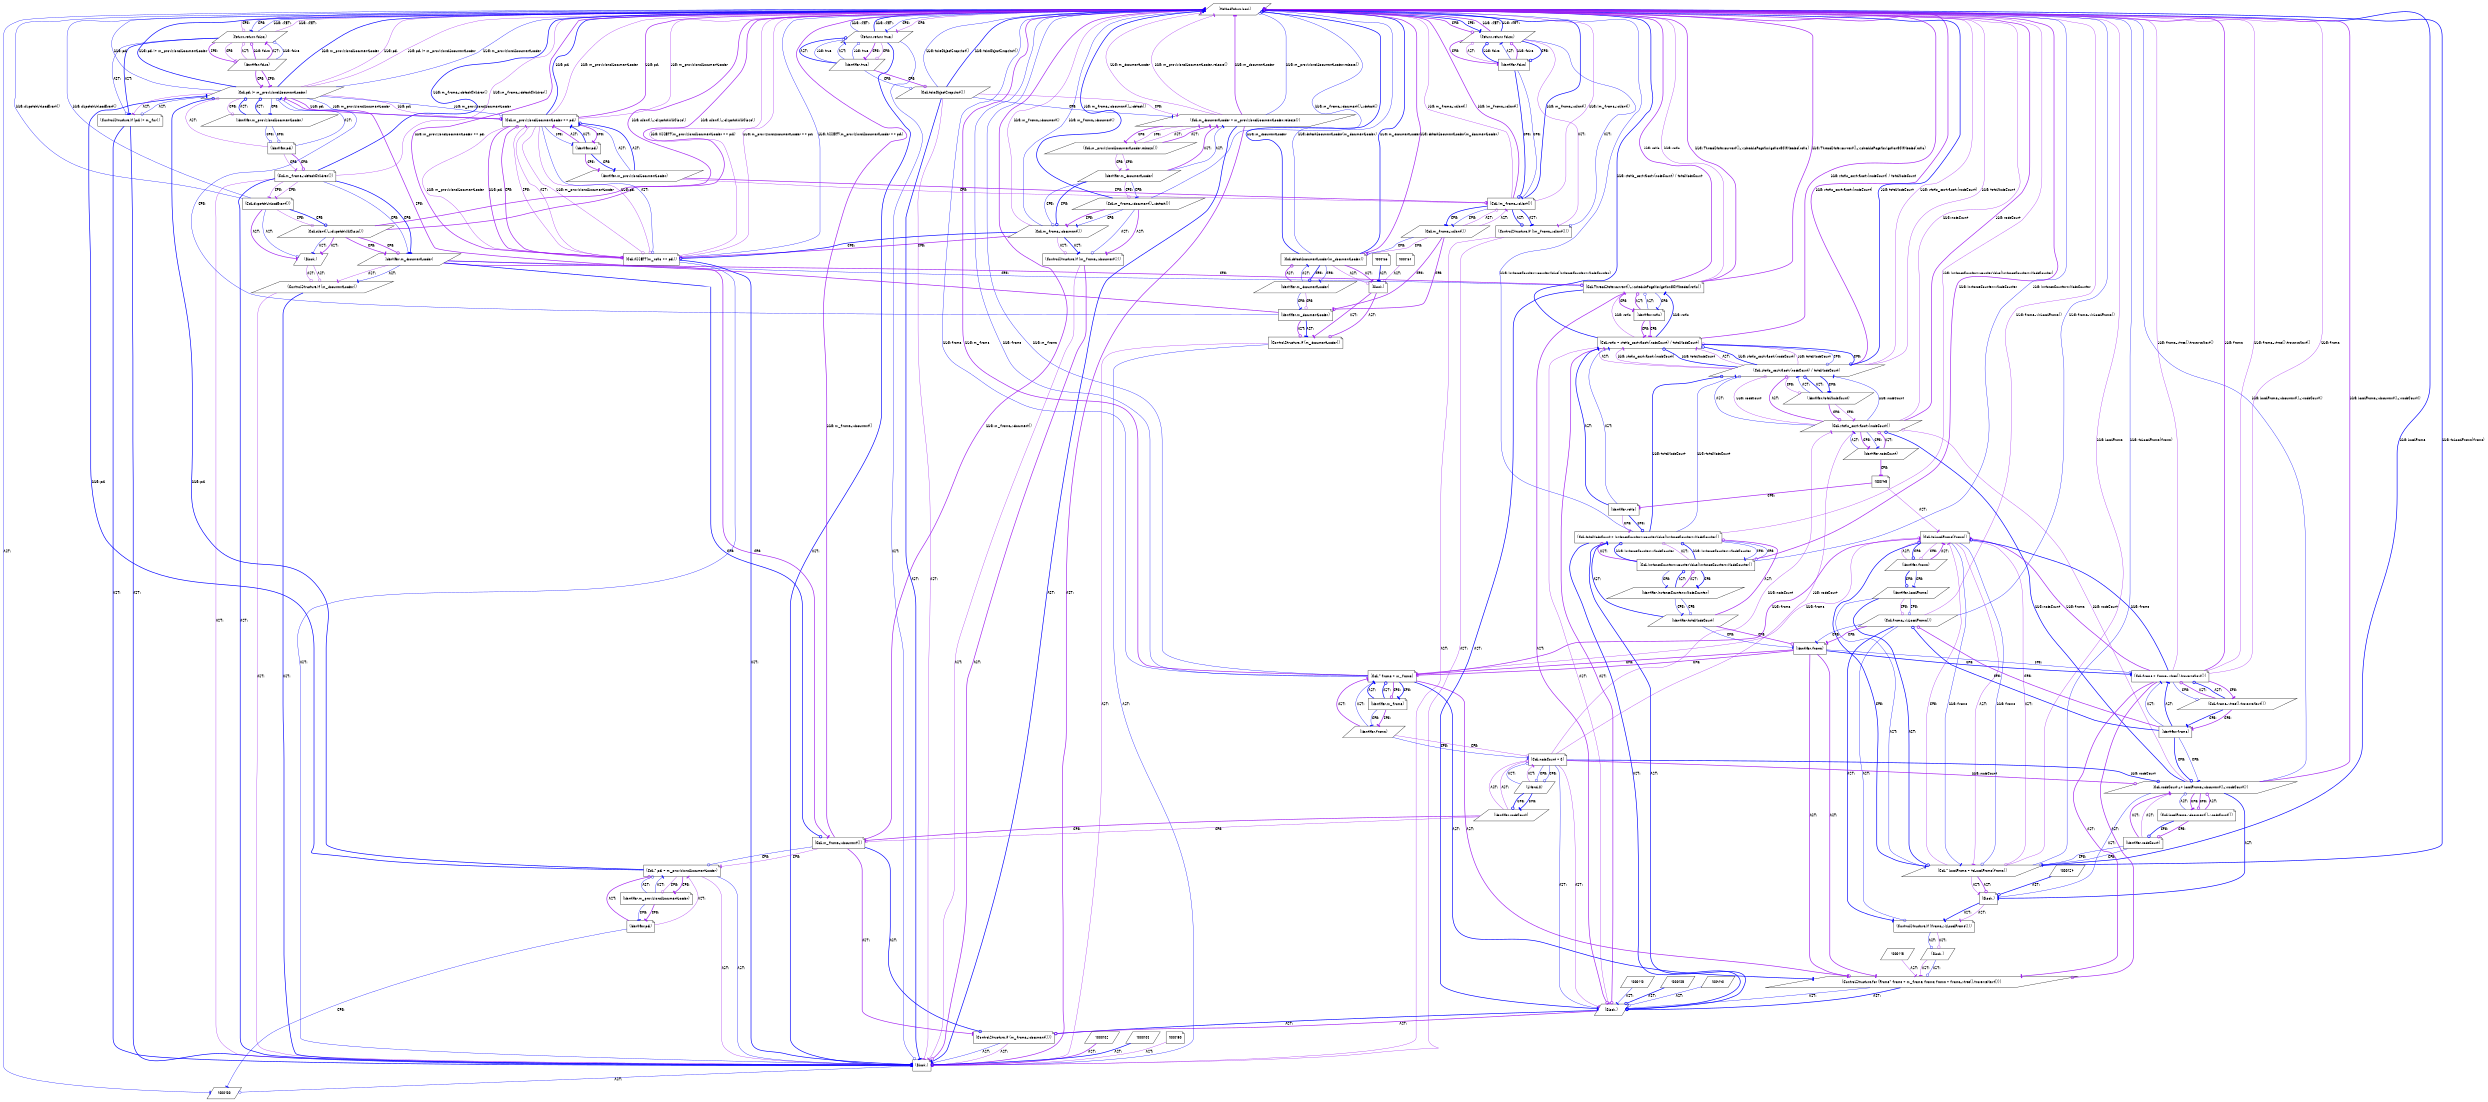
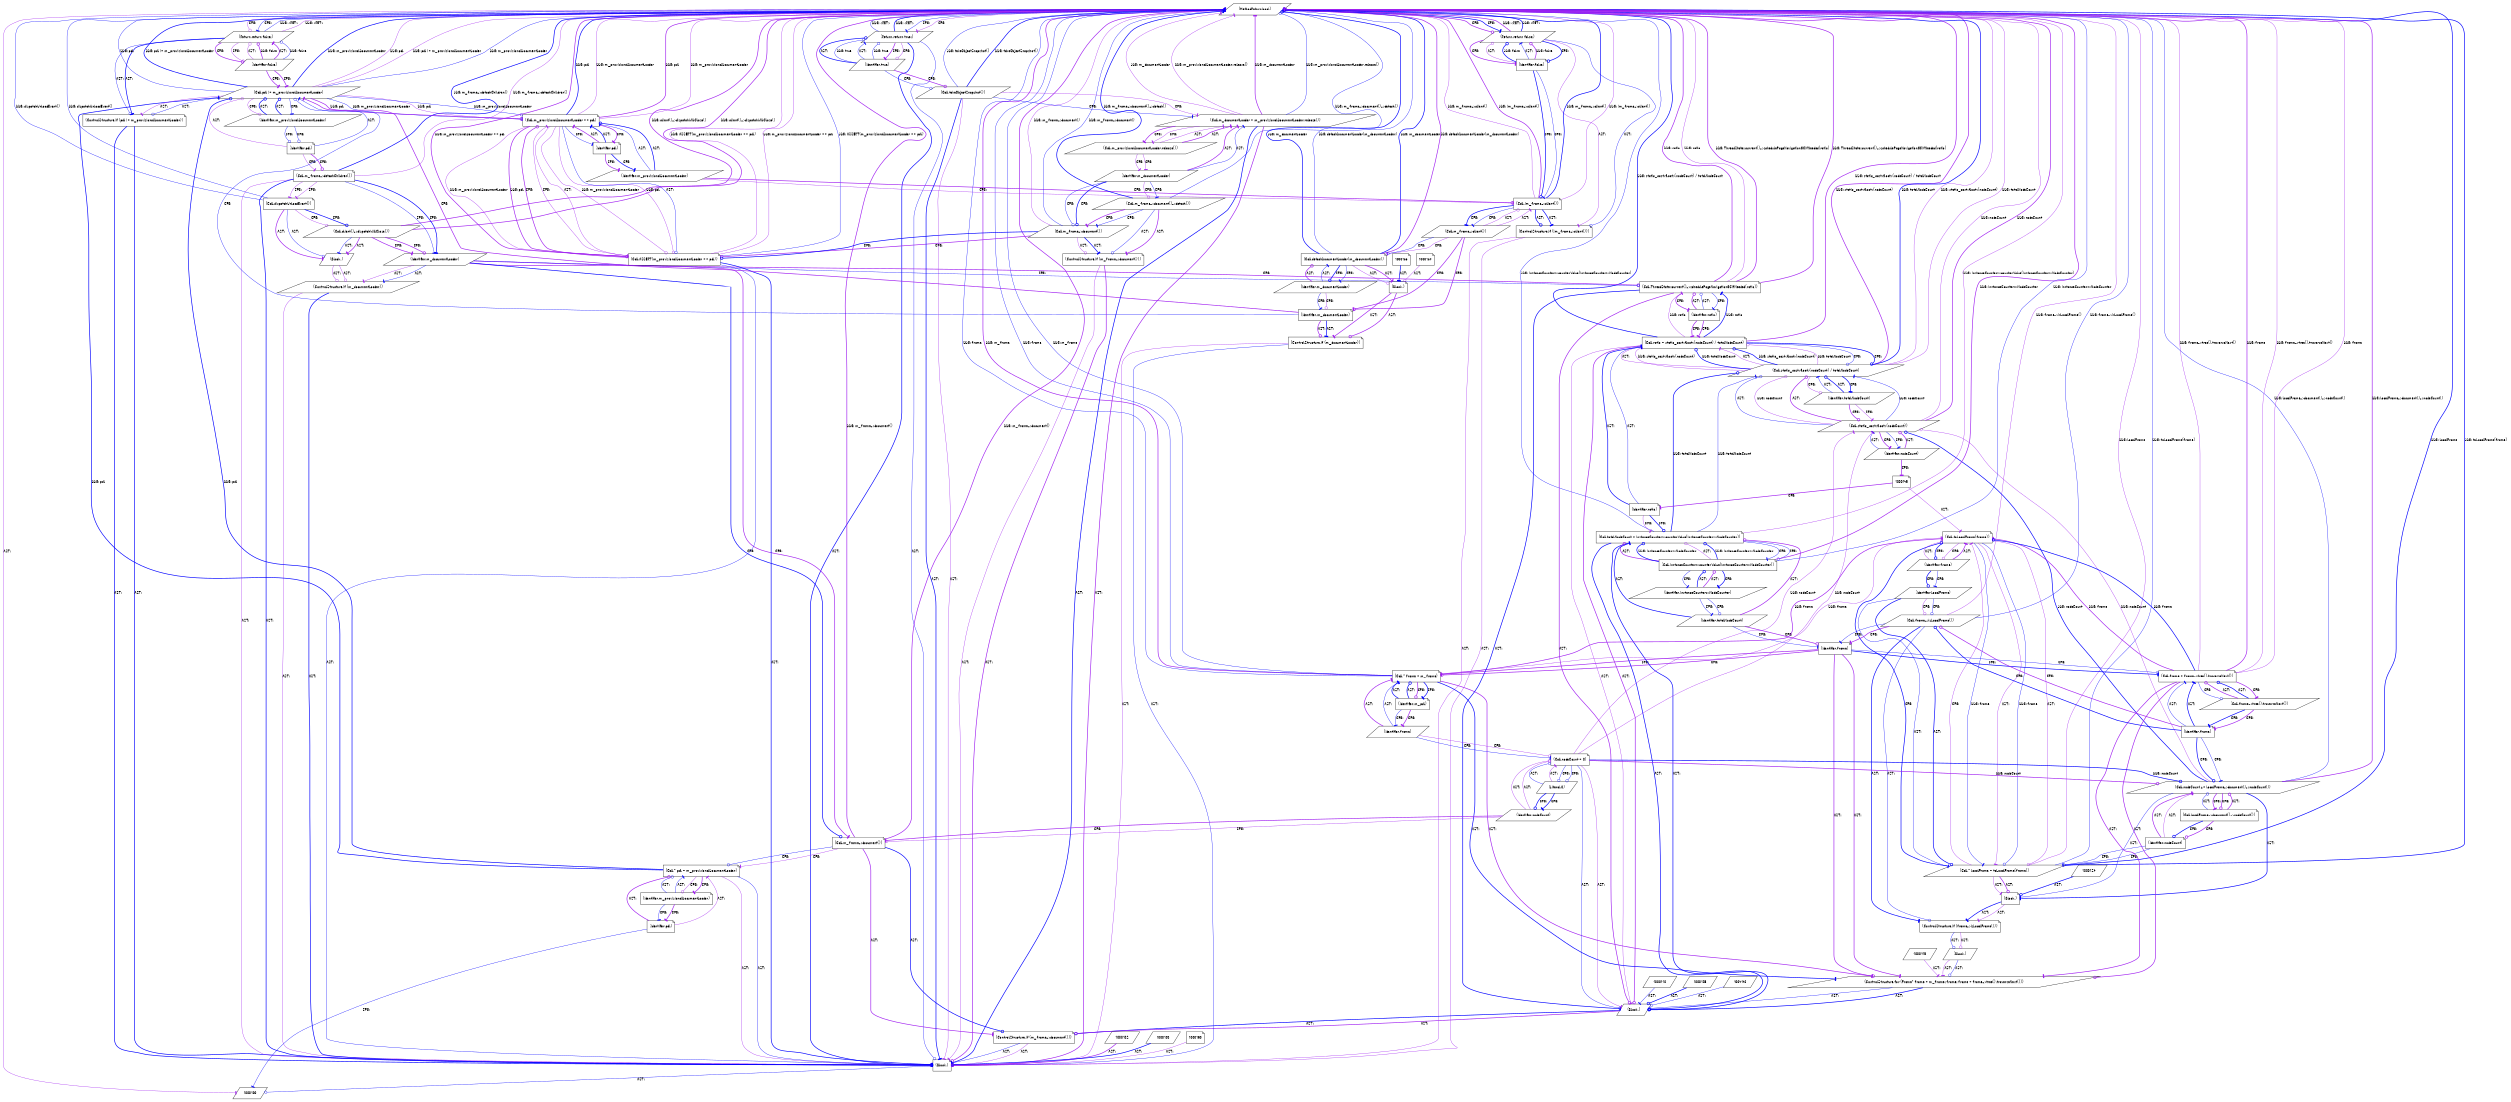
(4, 51) -> (4, 54)
(130, 120) -> (134, 120)
(651, 259) -> (674, 259)
(1388, 704) -> (1413, 704)
